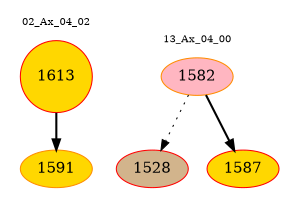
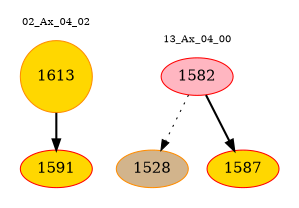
(56, 77) -> (56, 77)
(197, 77) -> (197, 77)
(56, 169) -> (56, 169)
(152, 169) -> (152, 169)
